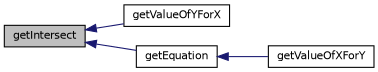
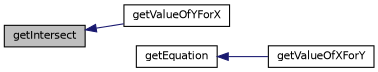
(116, 47) -> none
